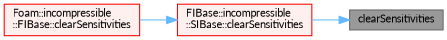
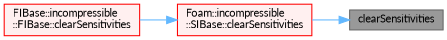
(72, 20) -> (72, 20)
(245, 20) -> (245, 20)
